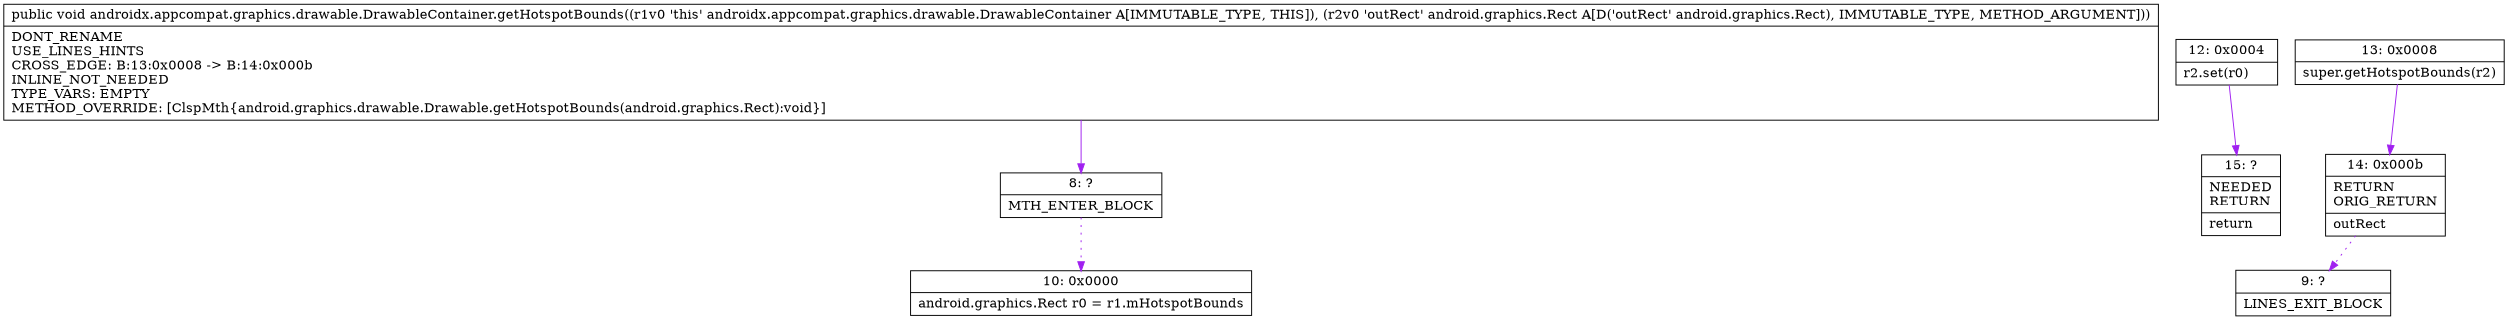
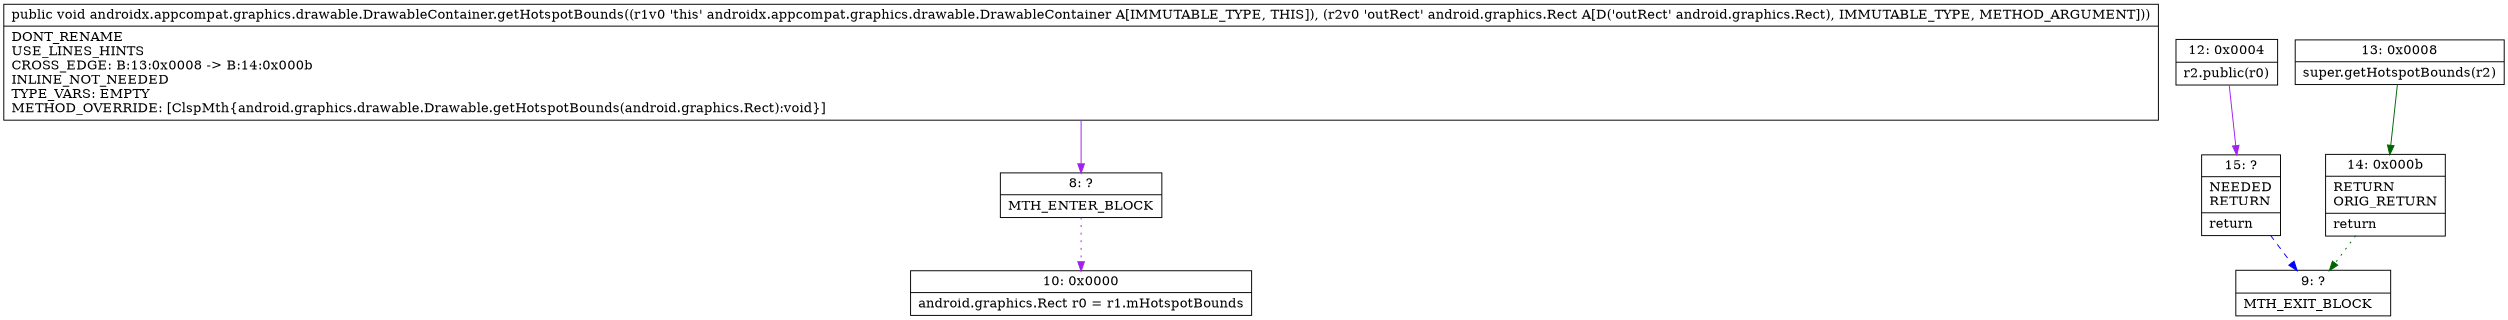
(2216, 73) -> (2227, 73)
(2394, 115) -> (2394, 115)
(2360, 224) -> (2355, 224)
none -> (2281, 249)
(2345, 249) -> (2345, 249)
(2313, 304) -> (2308, 304)
